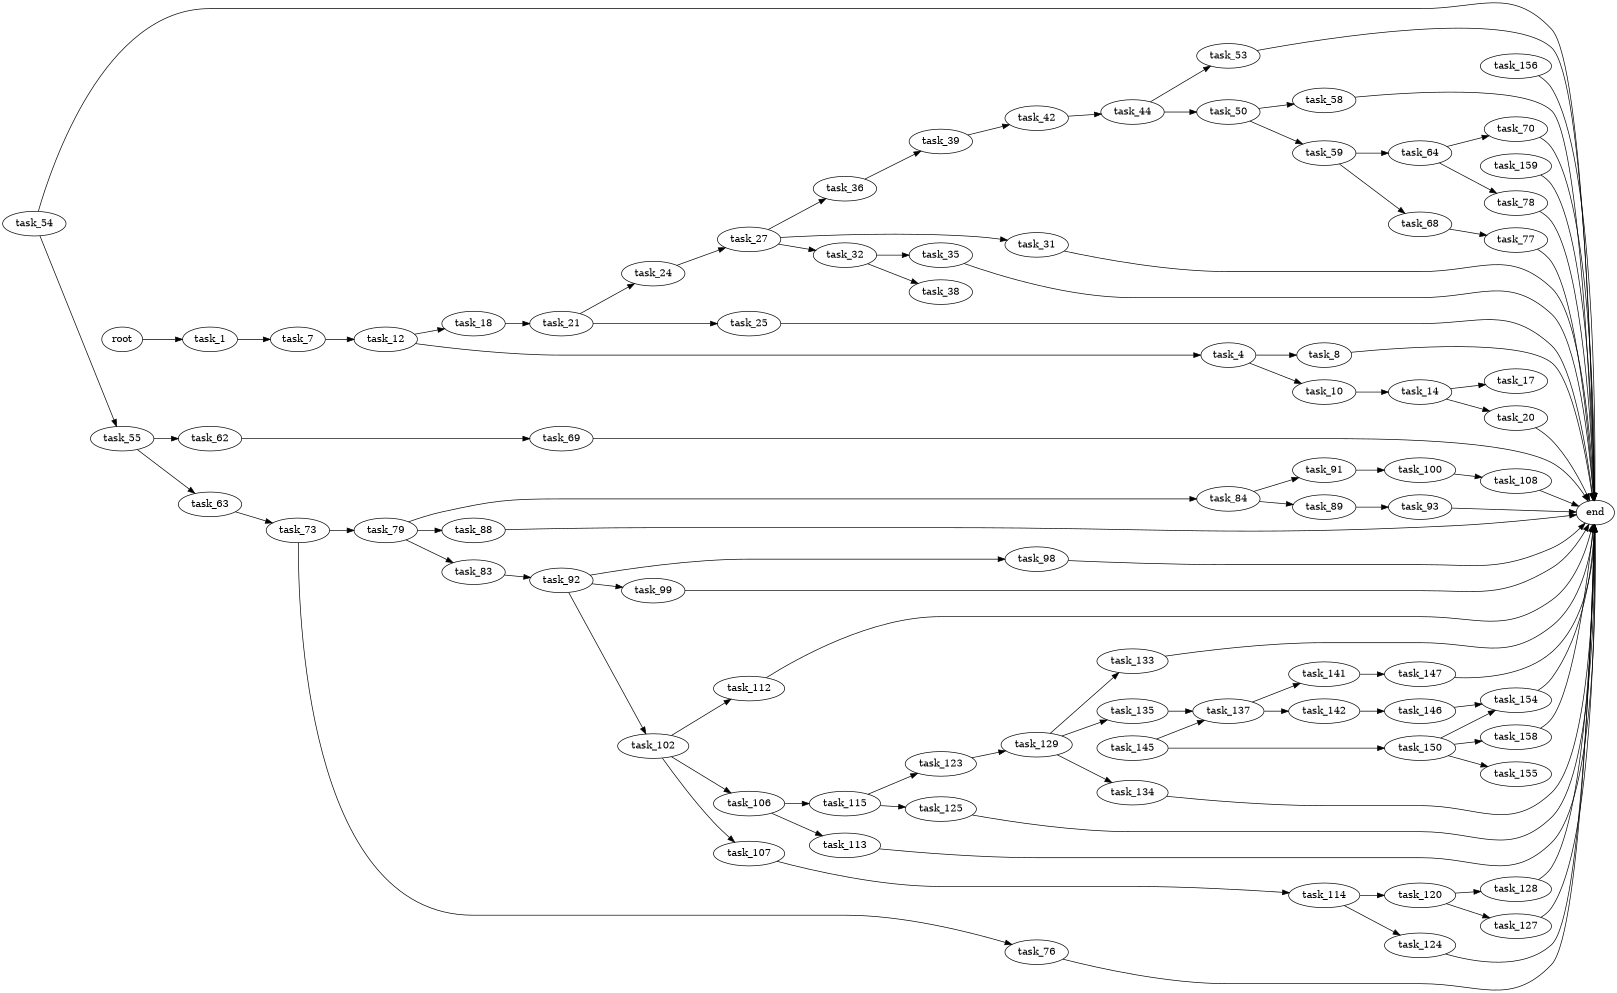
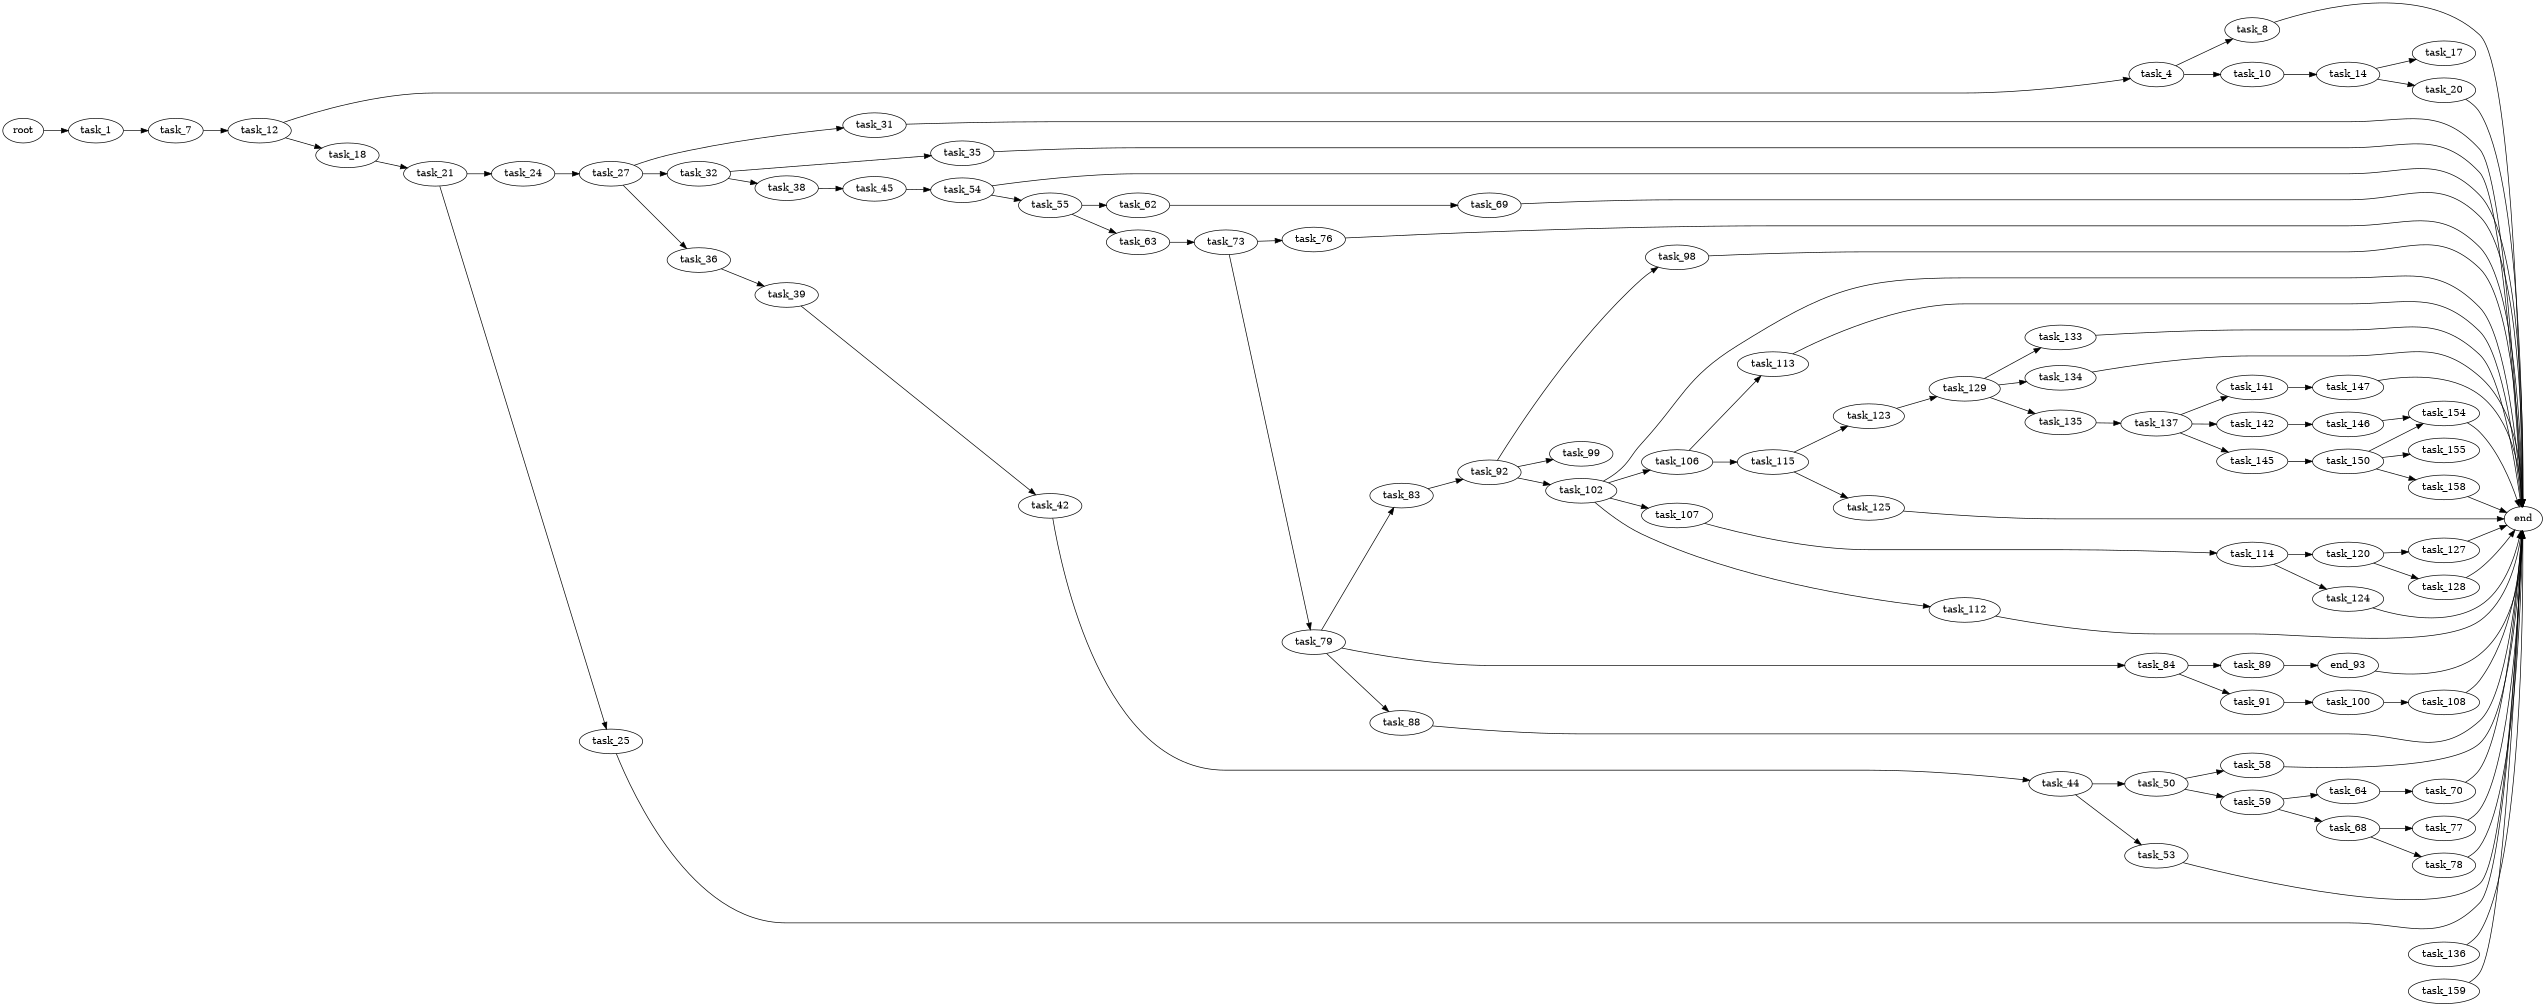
(1516, 66) -> (2444, 954)
(1465, 176) -> (2393, 846)
none -> (875, 189)
(1420, 507) -> (2348, 665)
(1146, 591) -> (2109, 278)
(1177, 731) -> (2201, 441)
